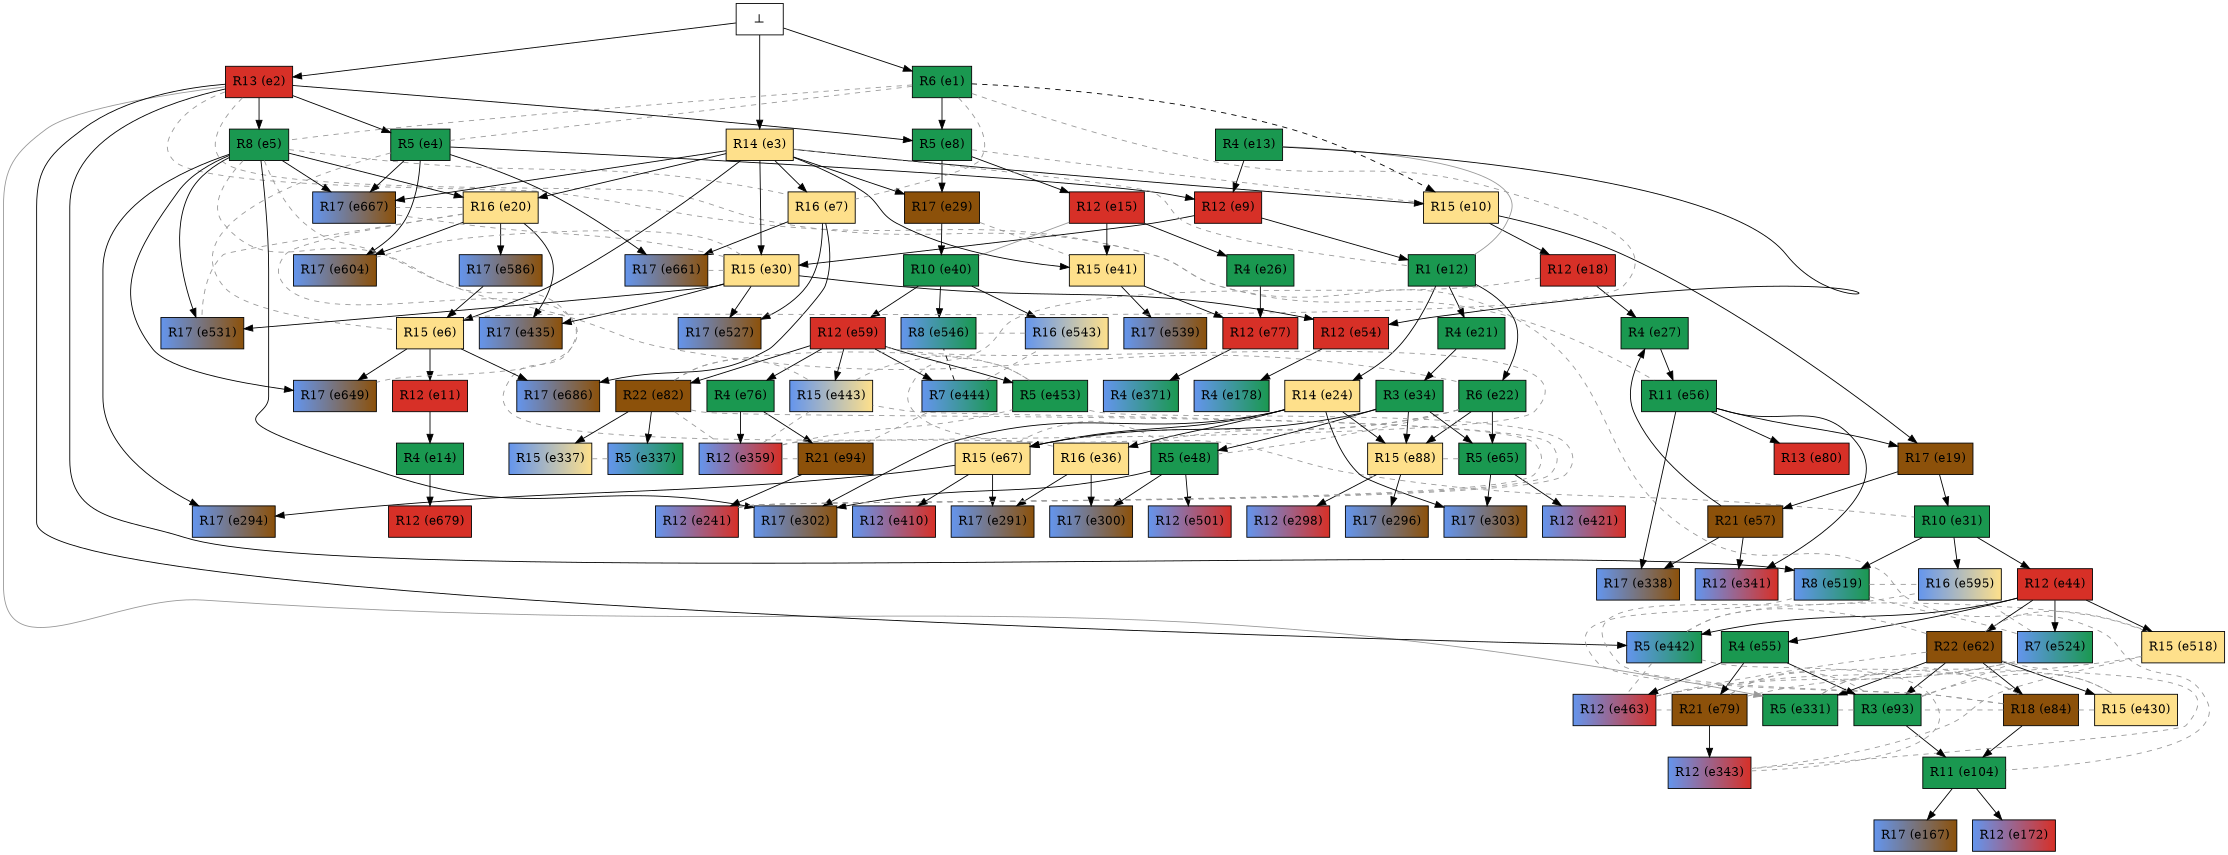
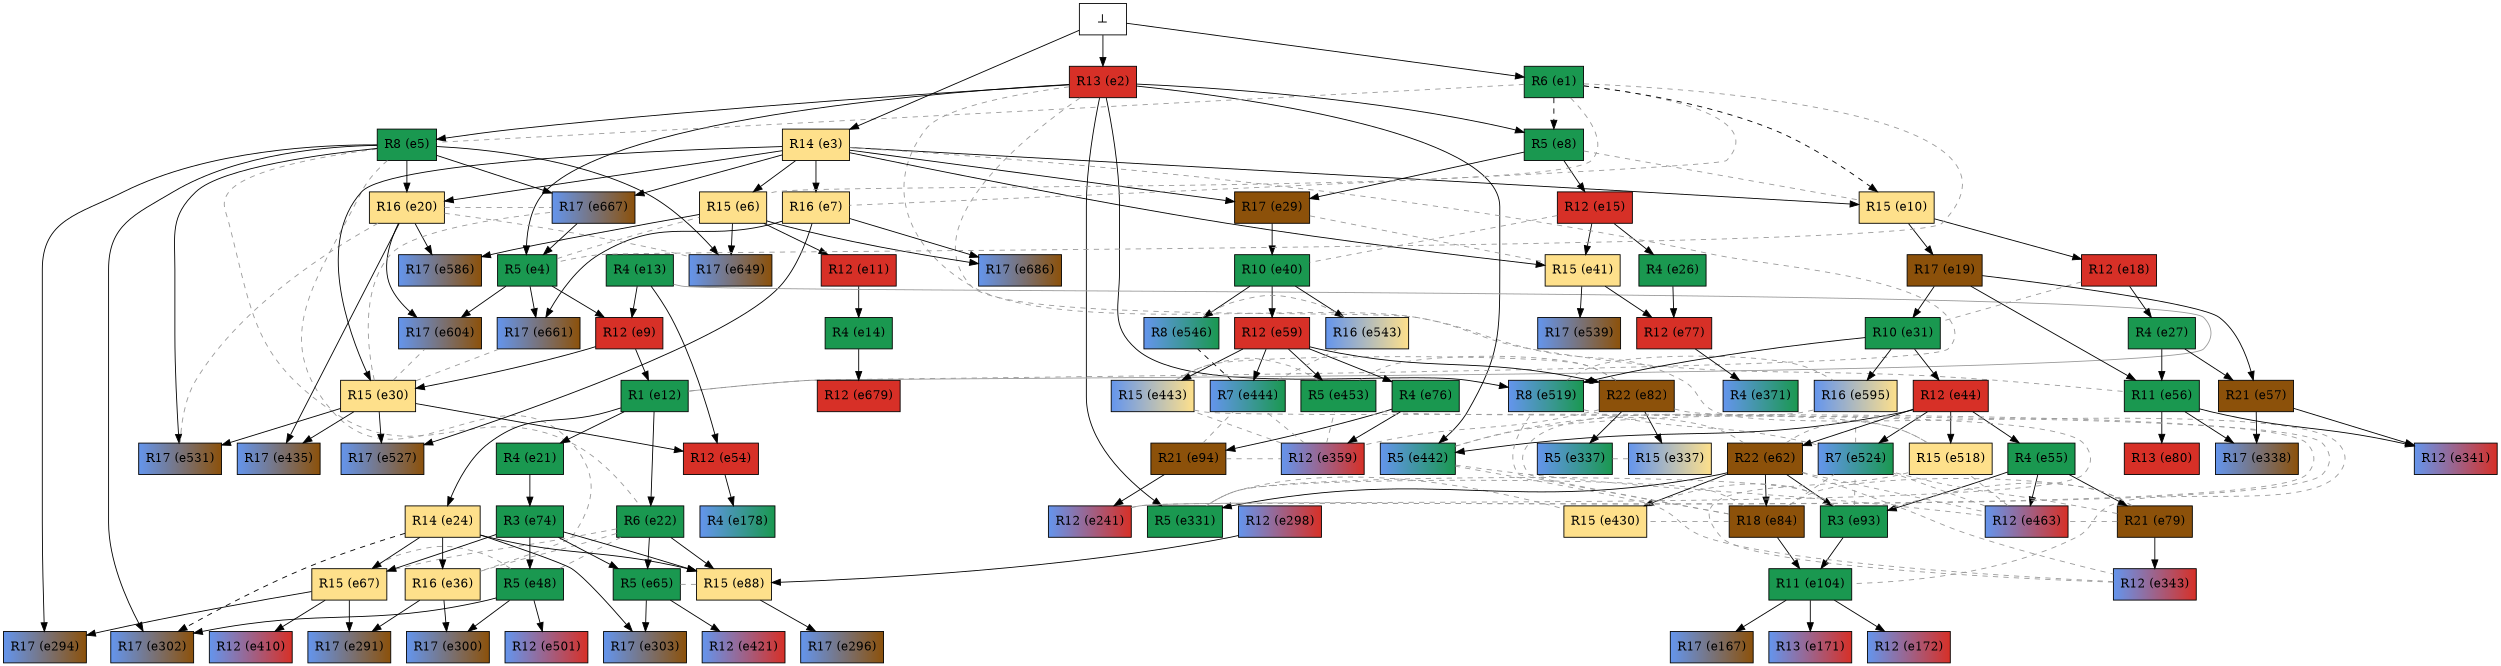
(942, 109) -> (1554, 109)
(539, 169) -> none
(390, 173) -> (564, 236)
(1001, 247) -> (1446, 237)
(469, 299) -> (605, 232)
(1410, 396) -> (530, 522)
(1504, 419) -> (1285, 427)
(1039, 425) -> (293, 574)
(1803, 427) -> (2049, 331)
(1652, 443) -> (2205, 362)
(1351, 488) -> (1010, 567)
(538, 614) -> (1086, 300)
none -> (1810, 647)
(1962, 710) -> (1811, 490)
